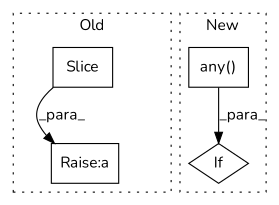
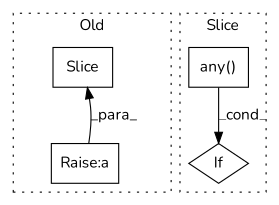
(223, 26) -> (223, 26)
(37, 110) -> (91, 121)
(243, 115) -> (243, 115)
